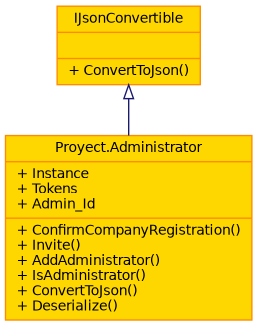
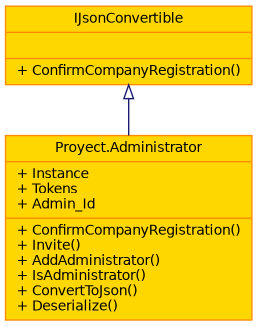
(129, 71) -> (129, 71)
